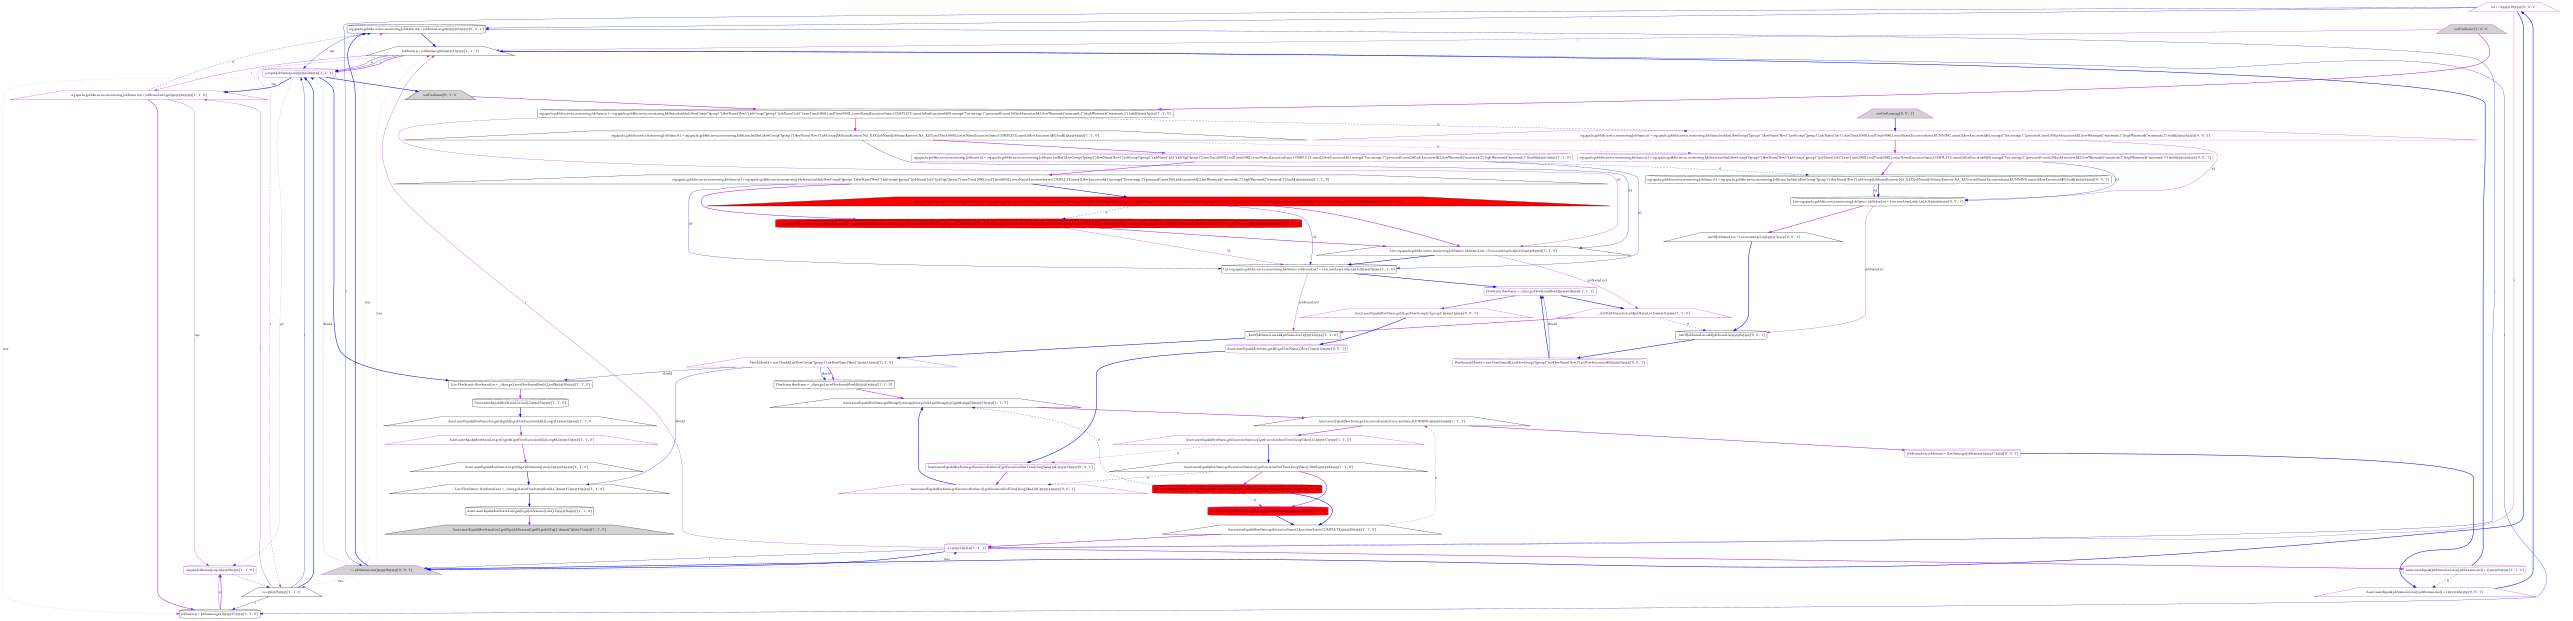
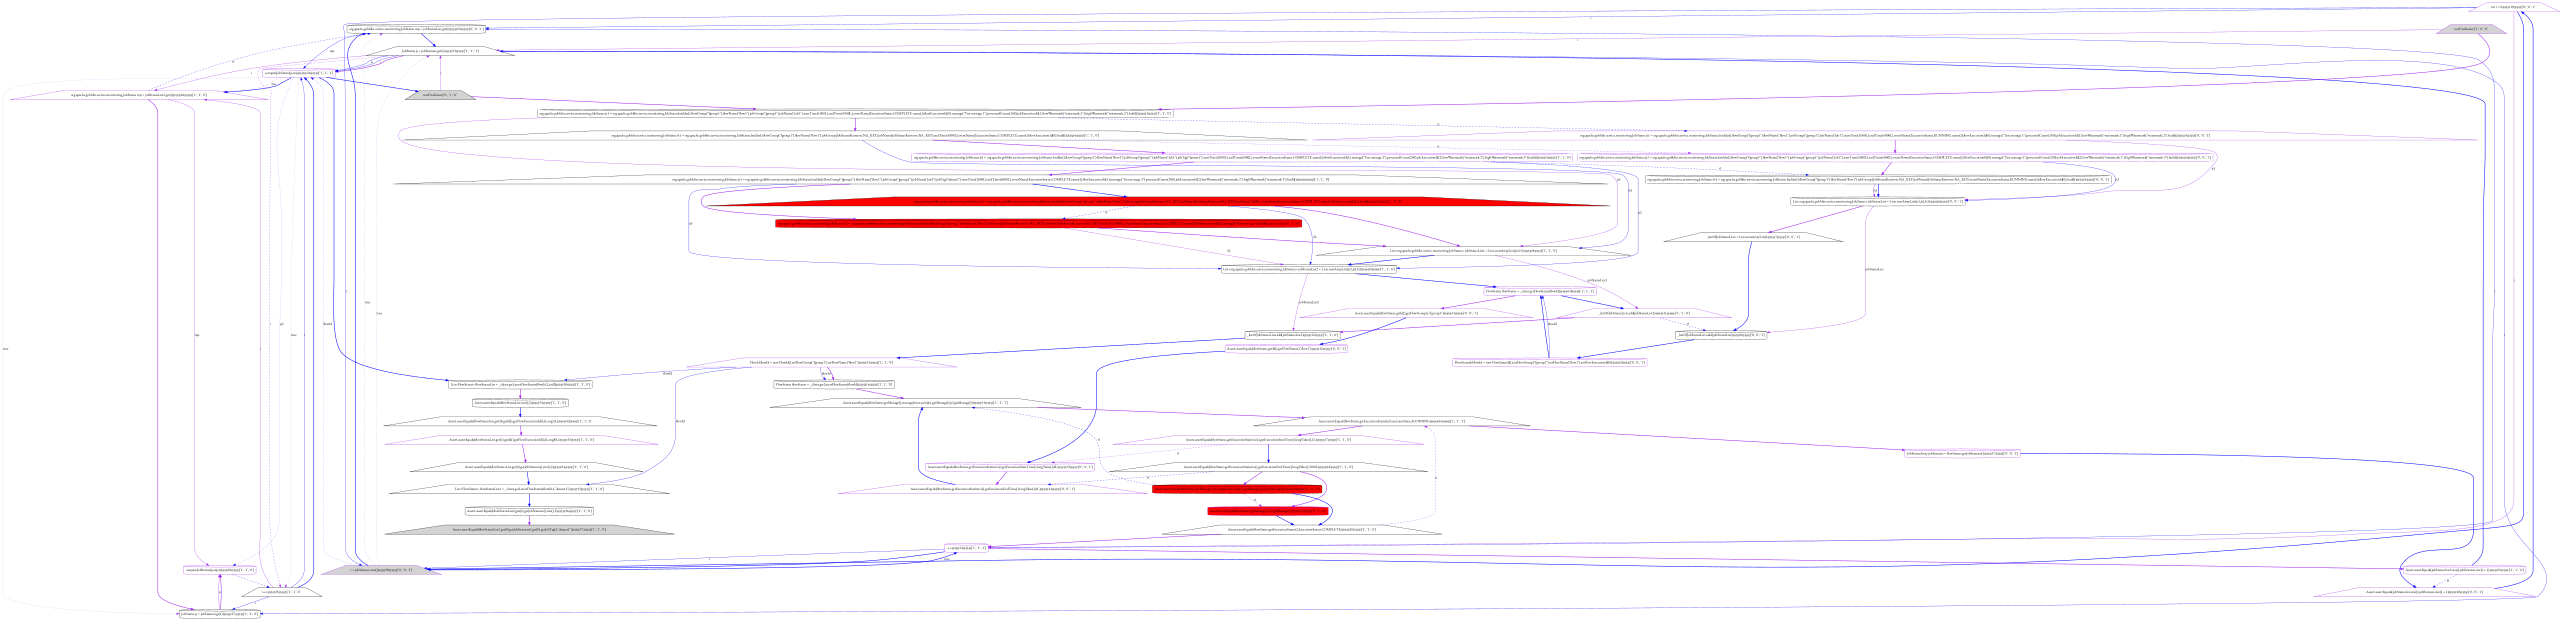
(1895, 113) -> none
(616, 377) -> (440, 74)
(692, 569) -> (692, 569)
(333, 581) -> (291, 332)
